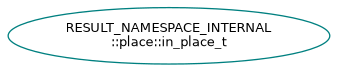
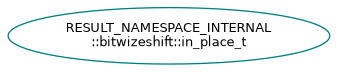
(169, 36) -> (169, 36)
